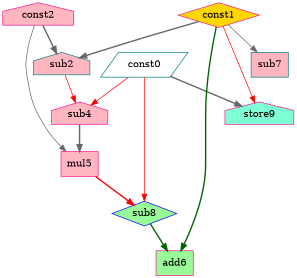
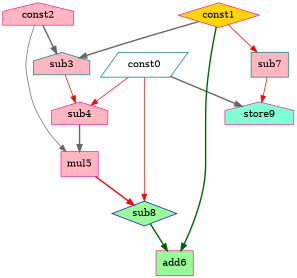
(240, 36) -> (240, 36)
(238, 61) -> (265, 87)
(62, 65) -> (62, 65)
